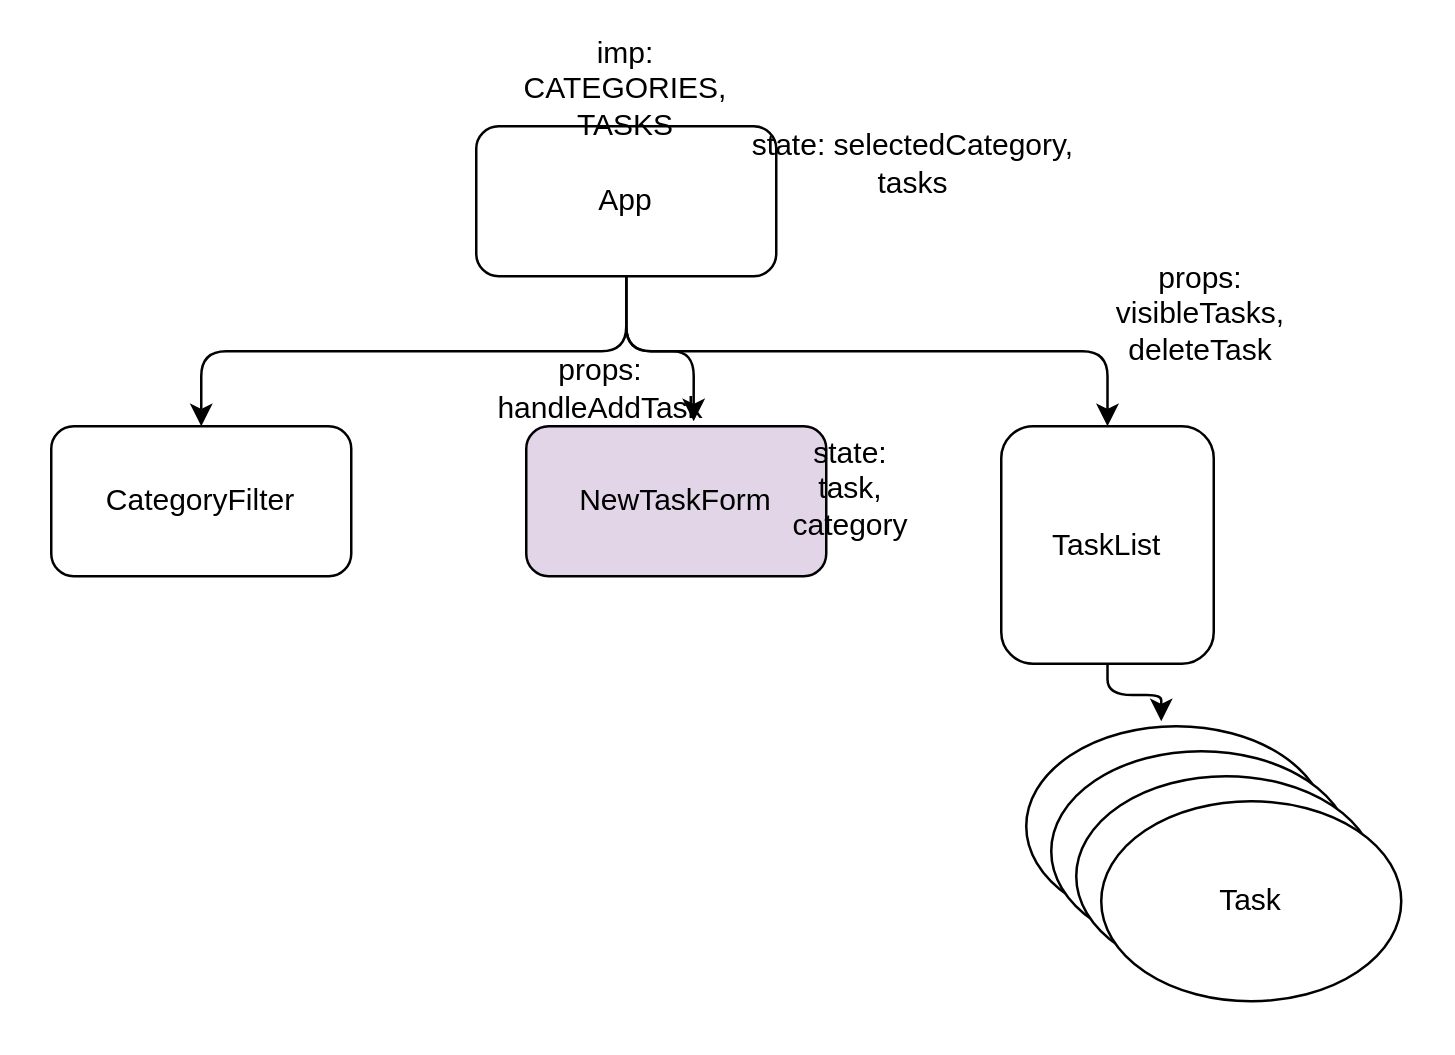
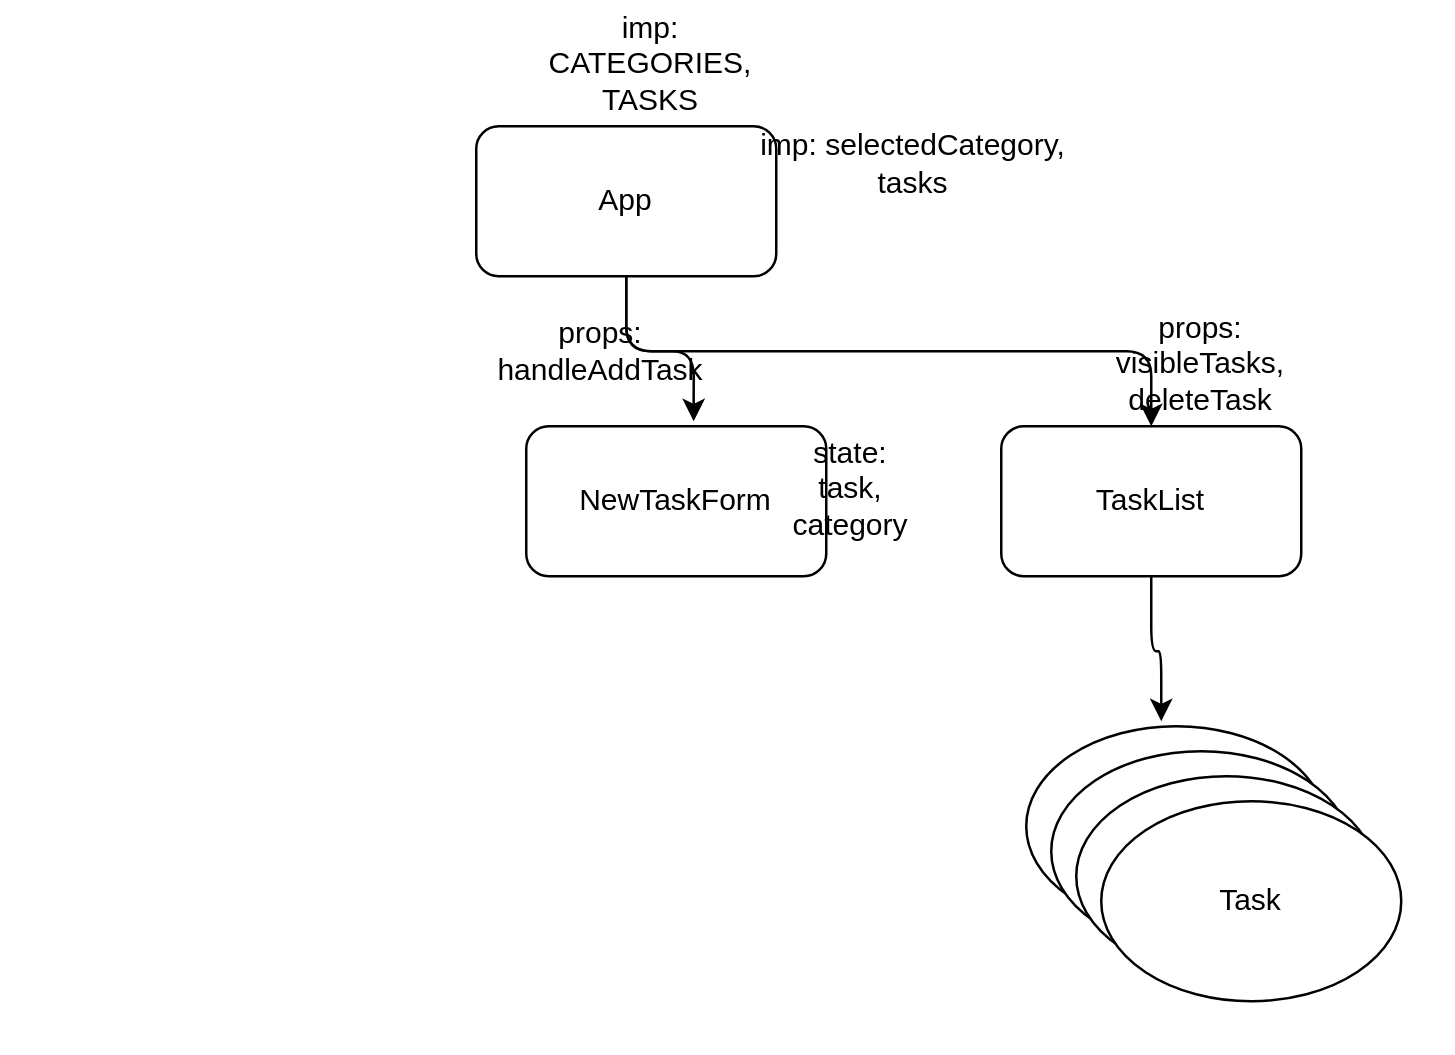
(626, 89) -> (651, 64)
(914, 164) -> (914, 164)
(1201, 314) -> (1201, 364)
(392, 351) -> none
(601, 389) -> (601, 351)
(201, 501) -> none
(676, 501) -> (676, 501)
(1108, 545) -> (1151, 501)
